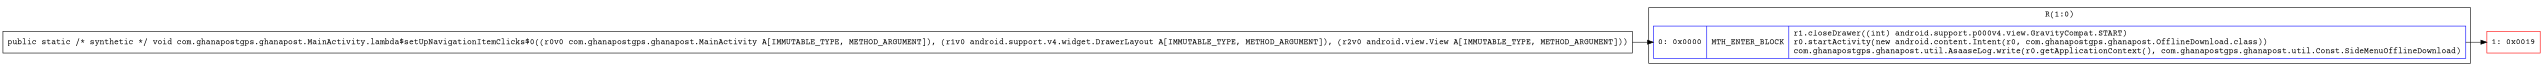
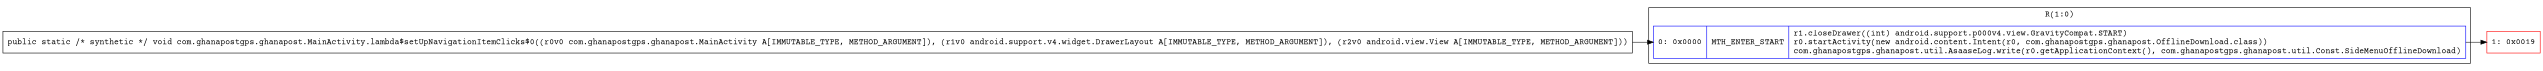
(1748, 42) -> (1748, 42)
